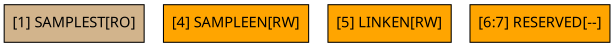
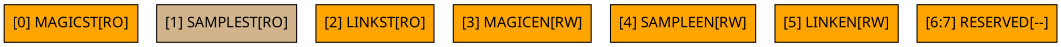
none -> (71, 24)
none -> (375, 24)
none -> (522, 24)
